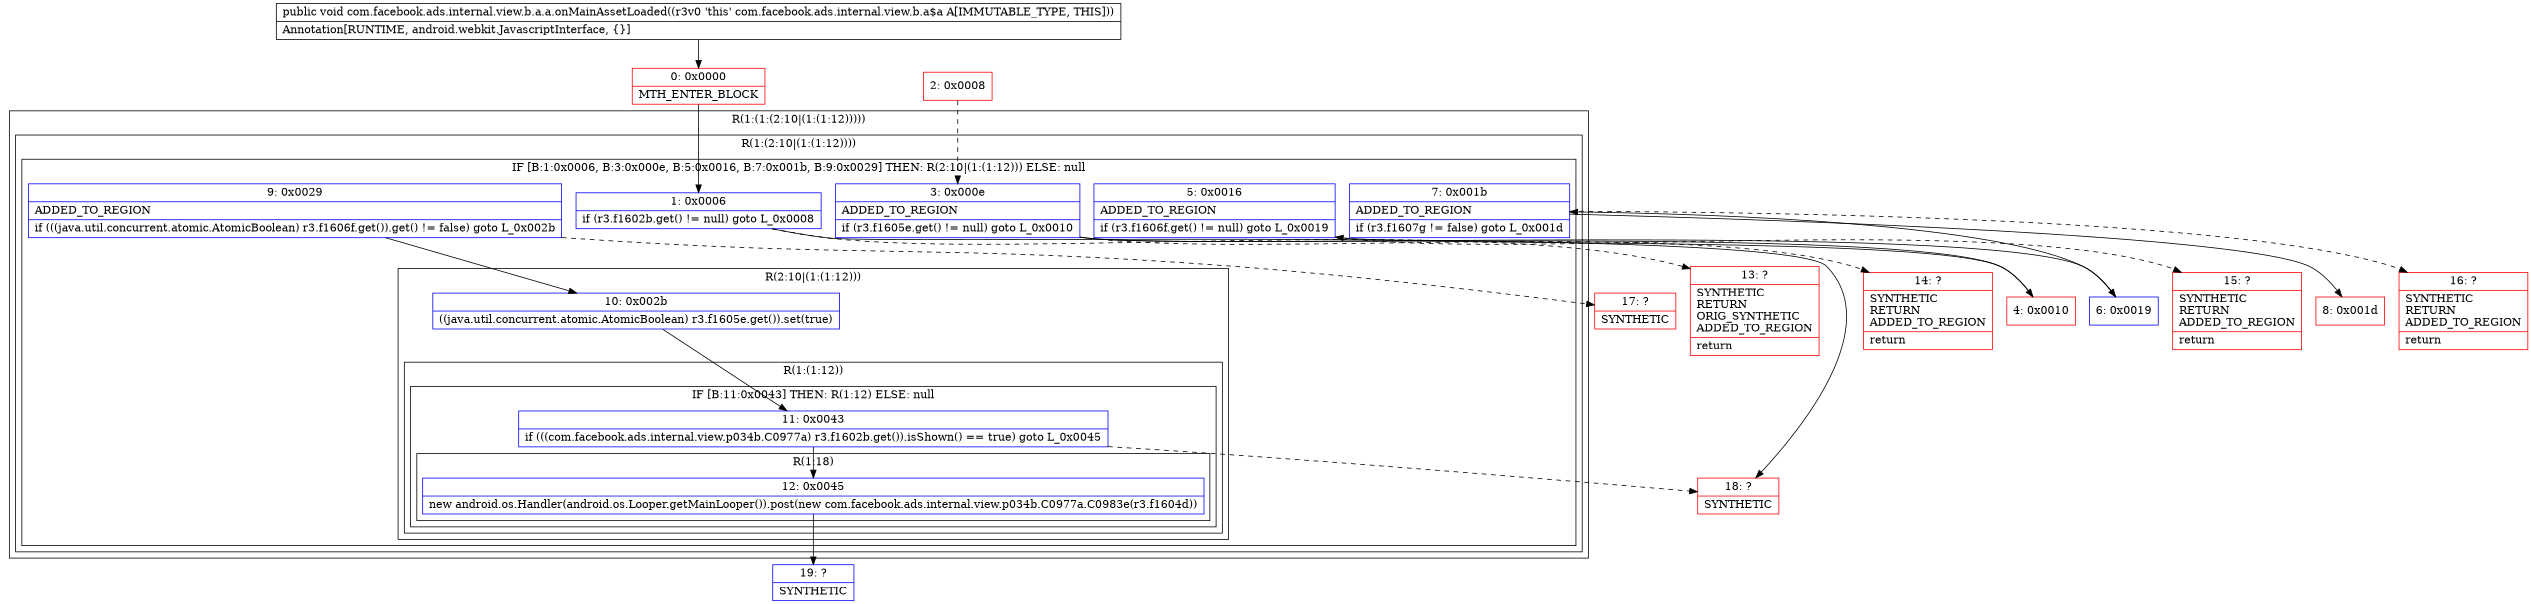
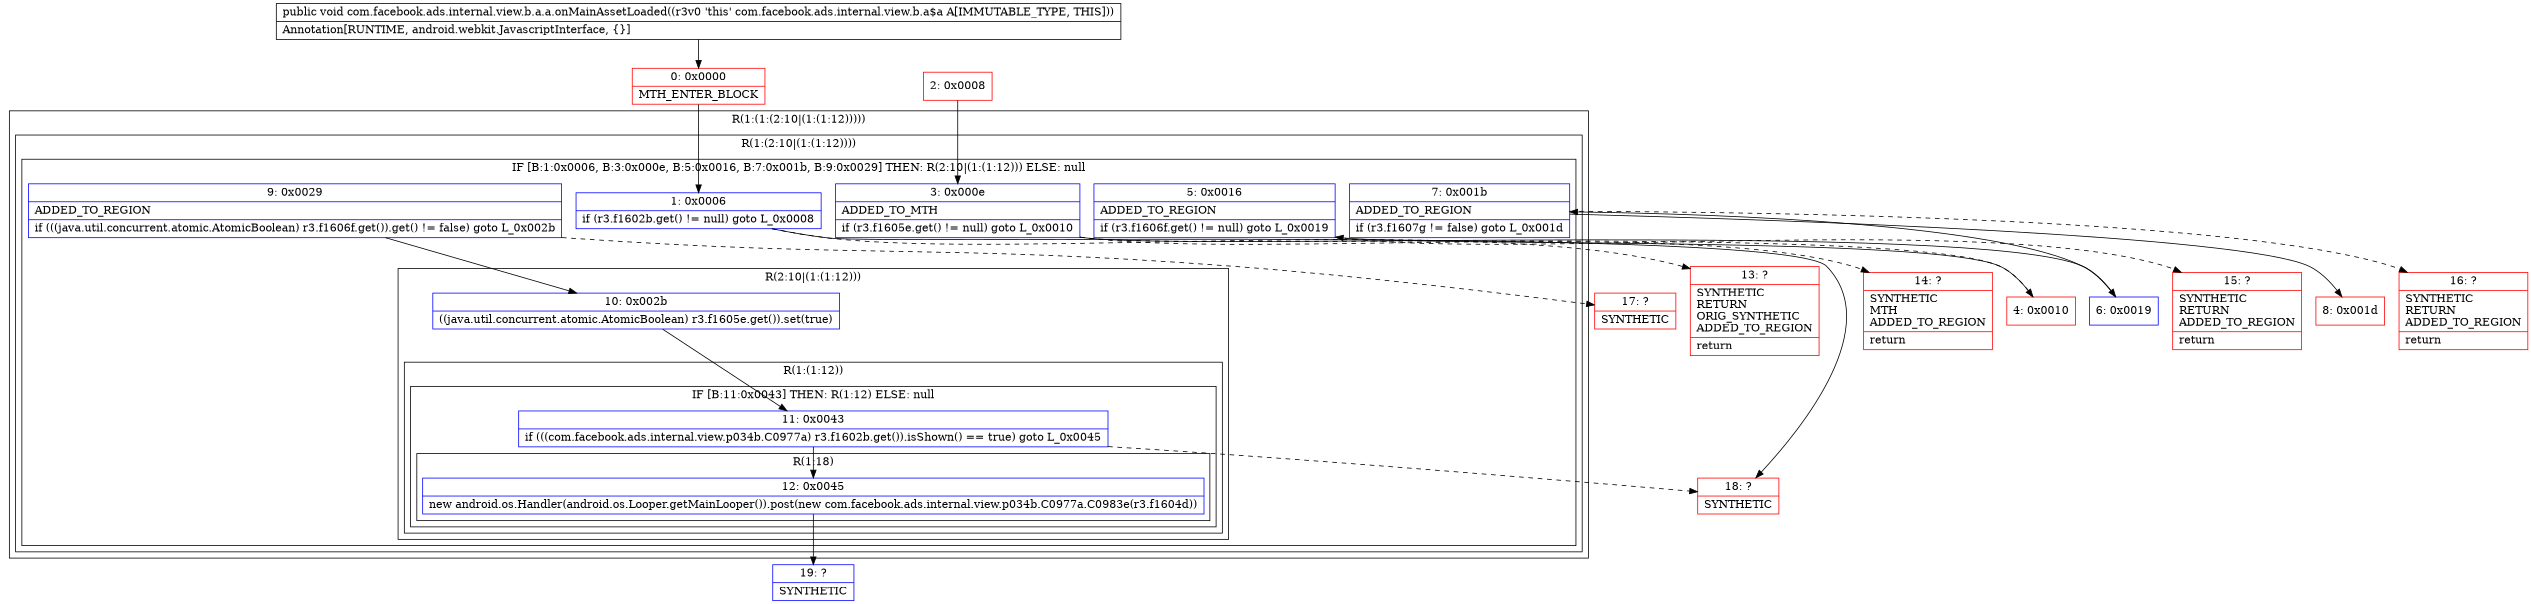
(958, 140) -> (958, 140)
(900, 210) -> (890, 210)
(1560, 241) -> (1560, 241)
(1895, 311) -> (1884, 311)
